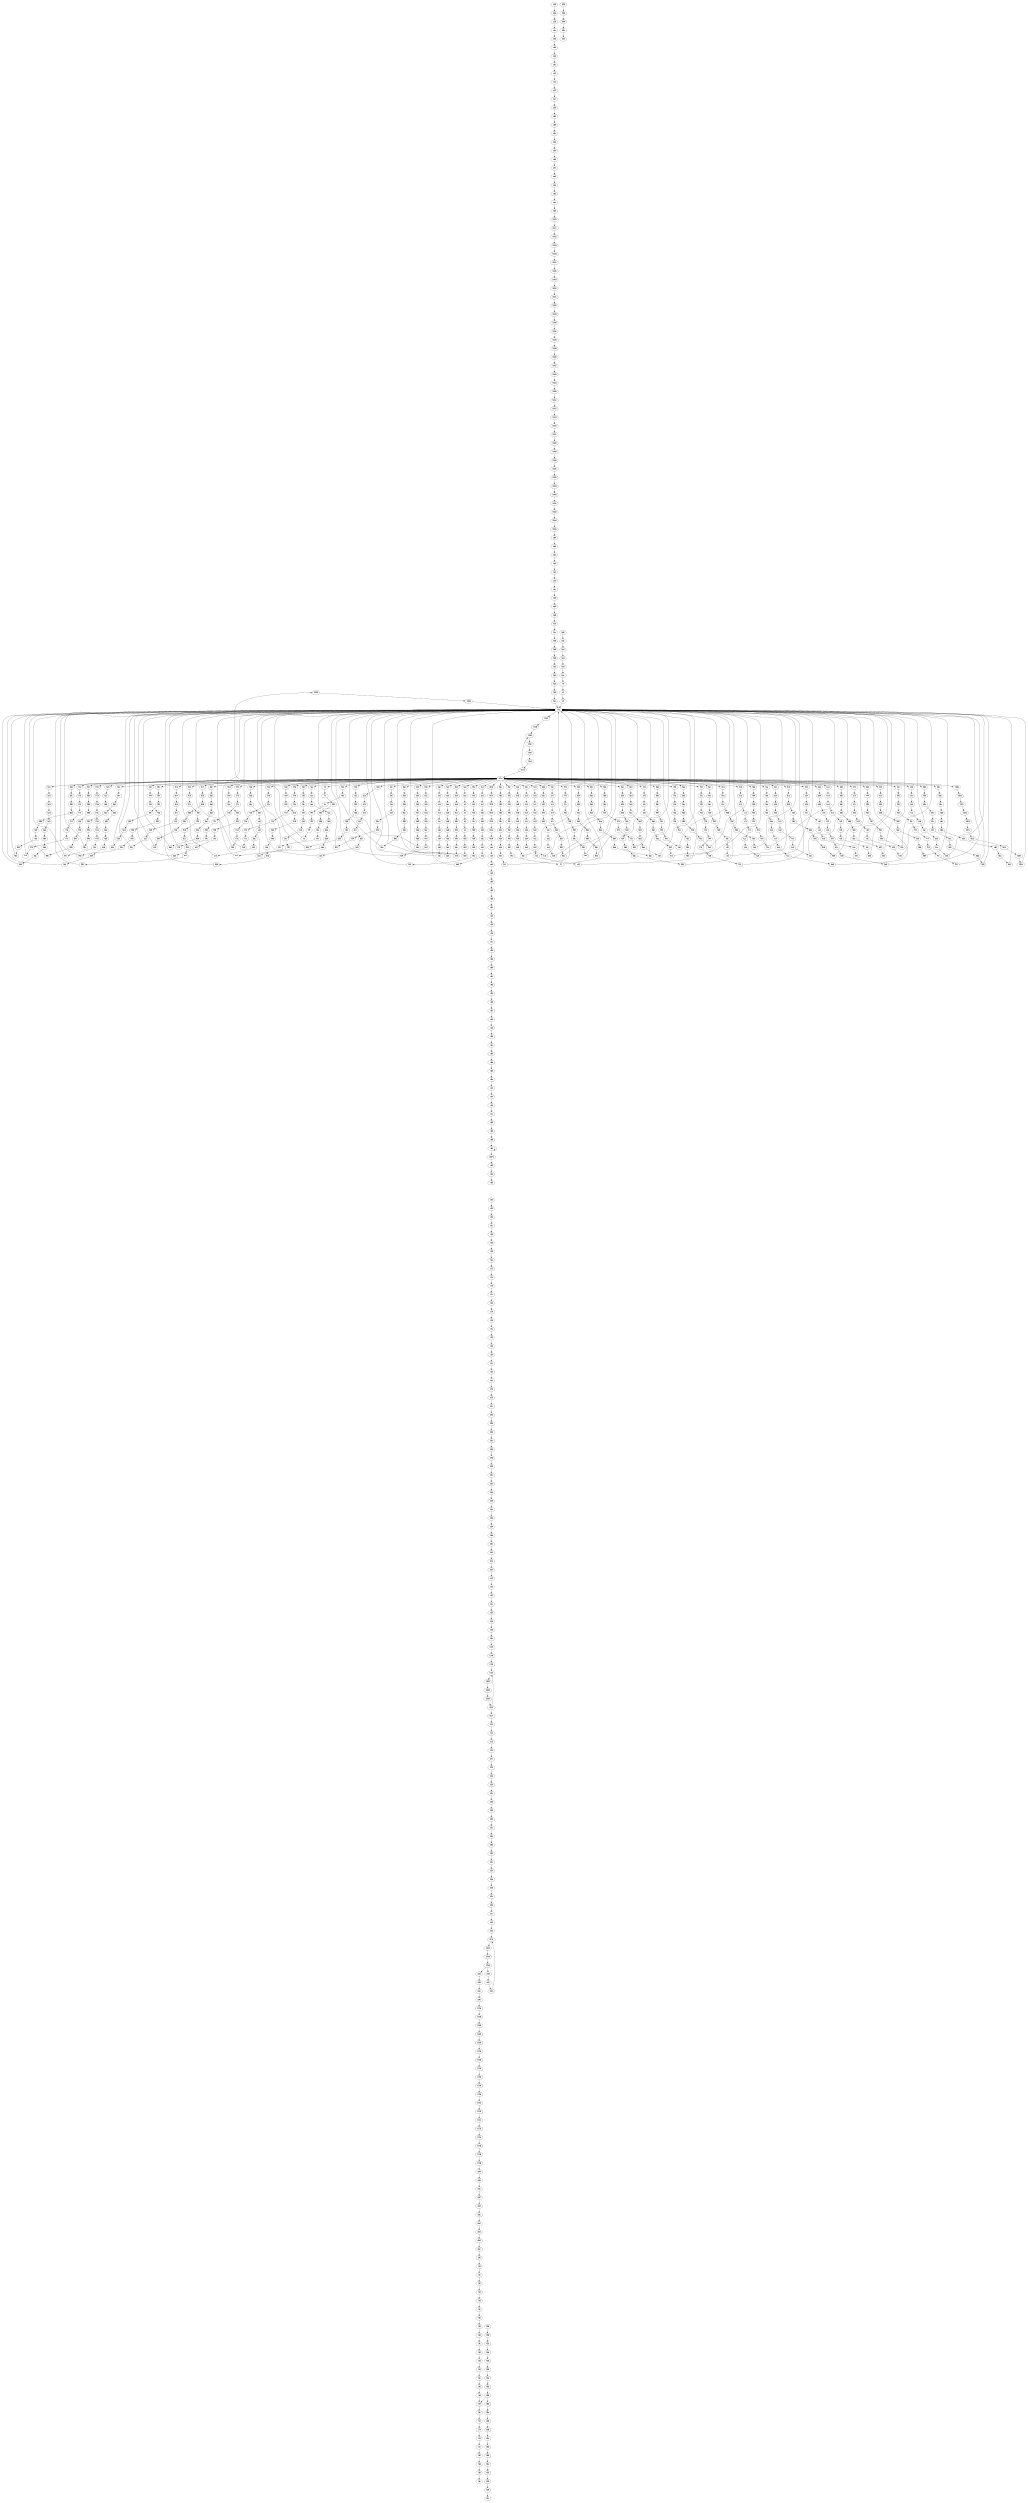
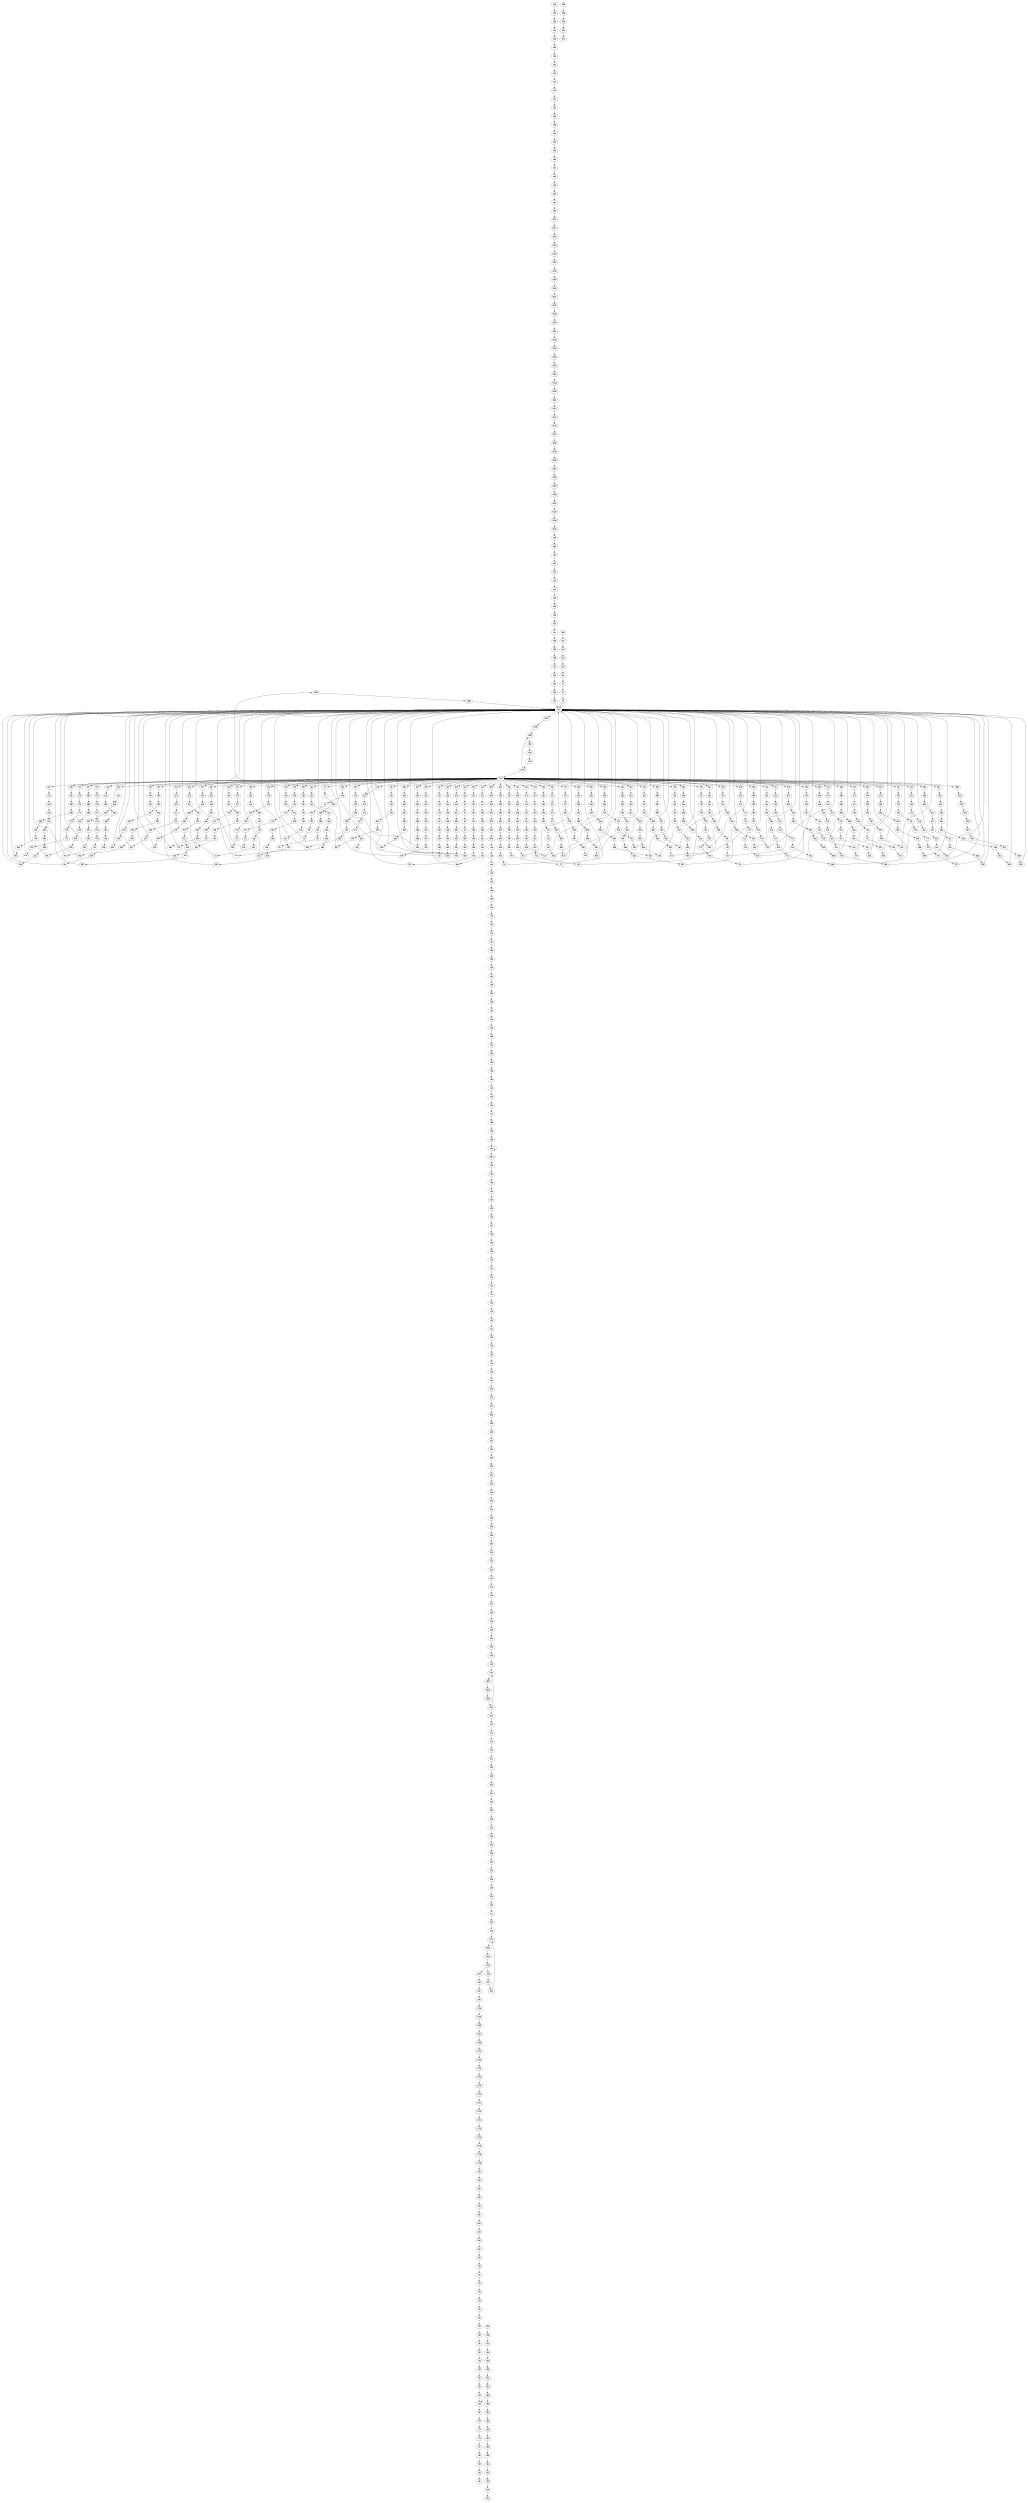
(299, 780) -> (429, 780)
(119, 791) -> (114, 795)
(320, 856) -> none
none -> (491, 1191)
